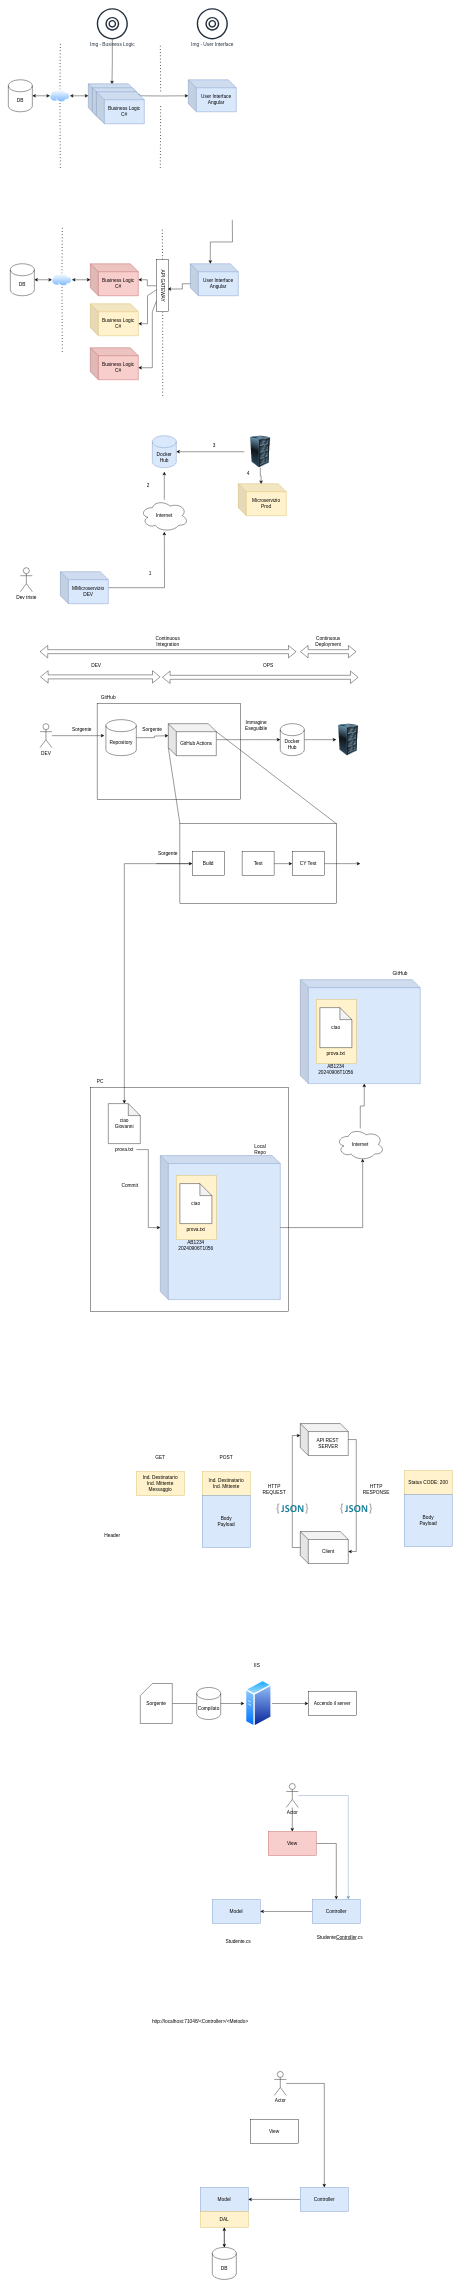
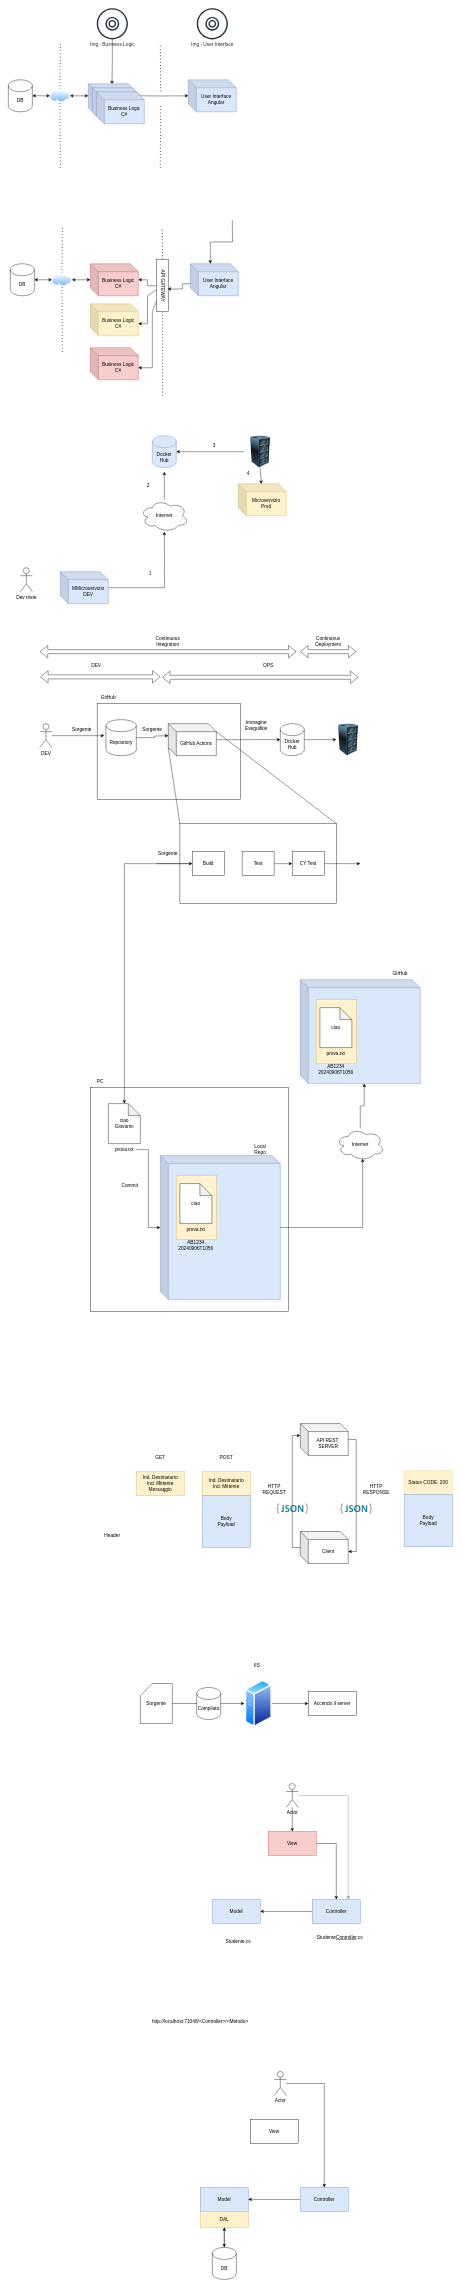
(428, 1483) -> (428, 1483)
